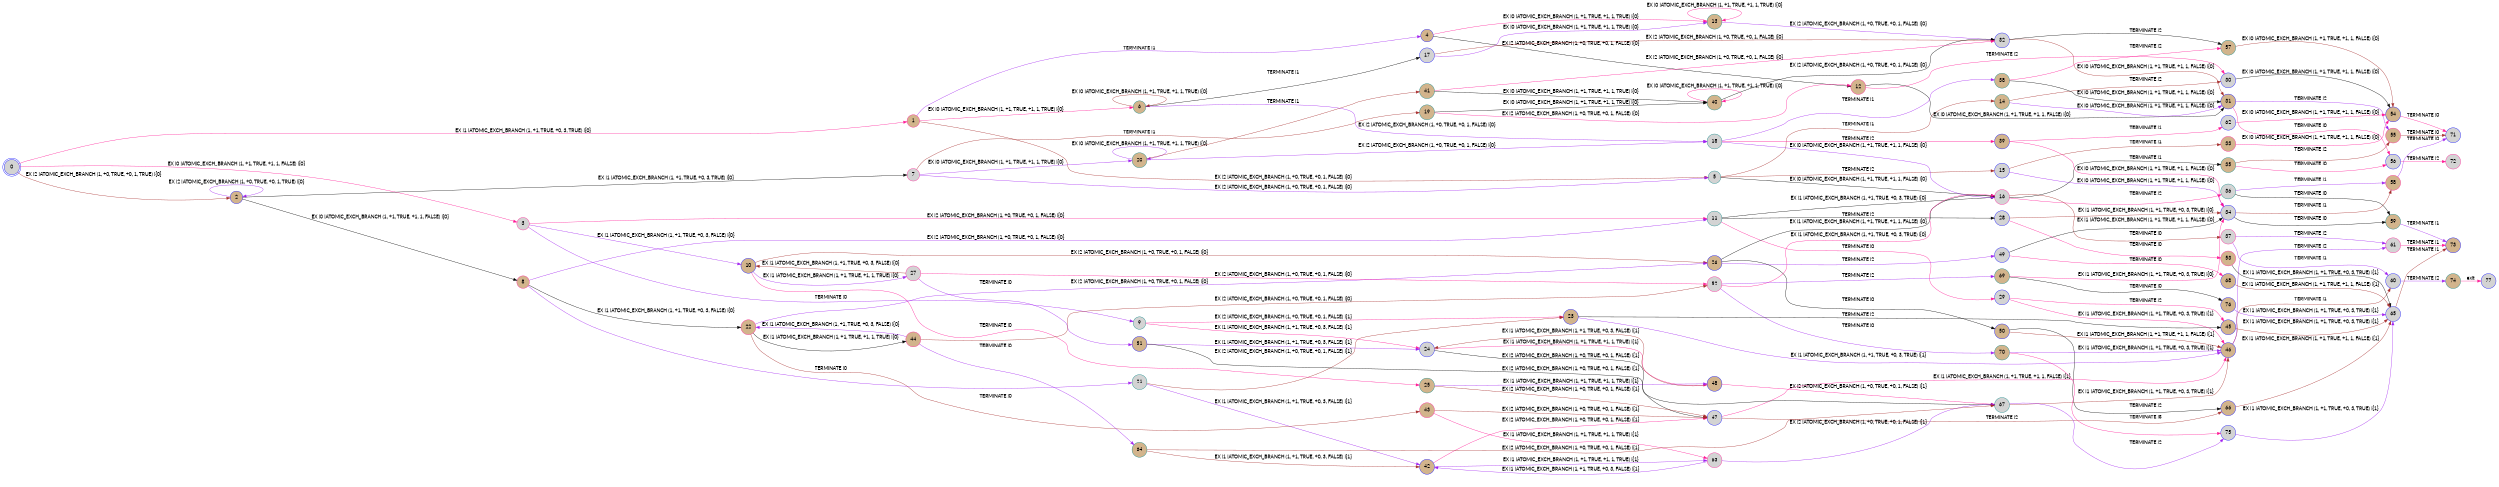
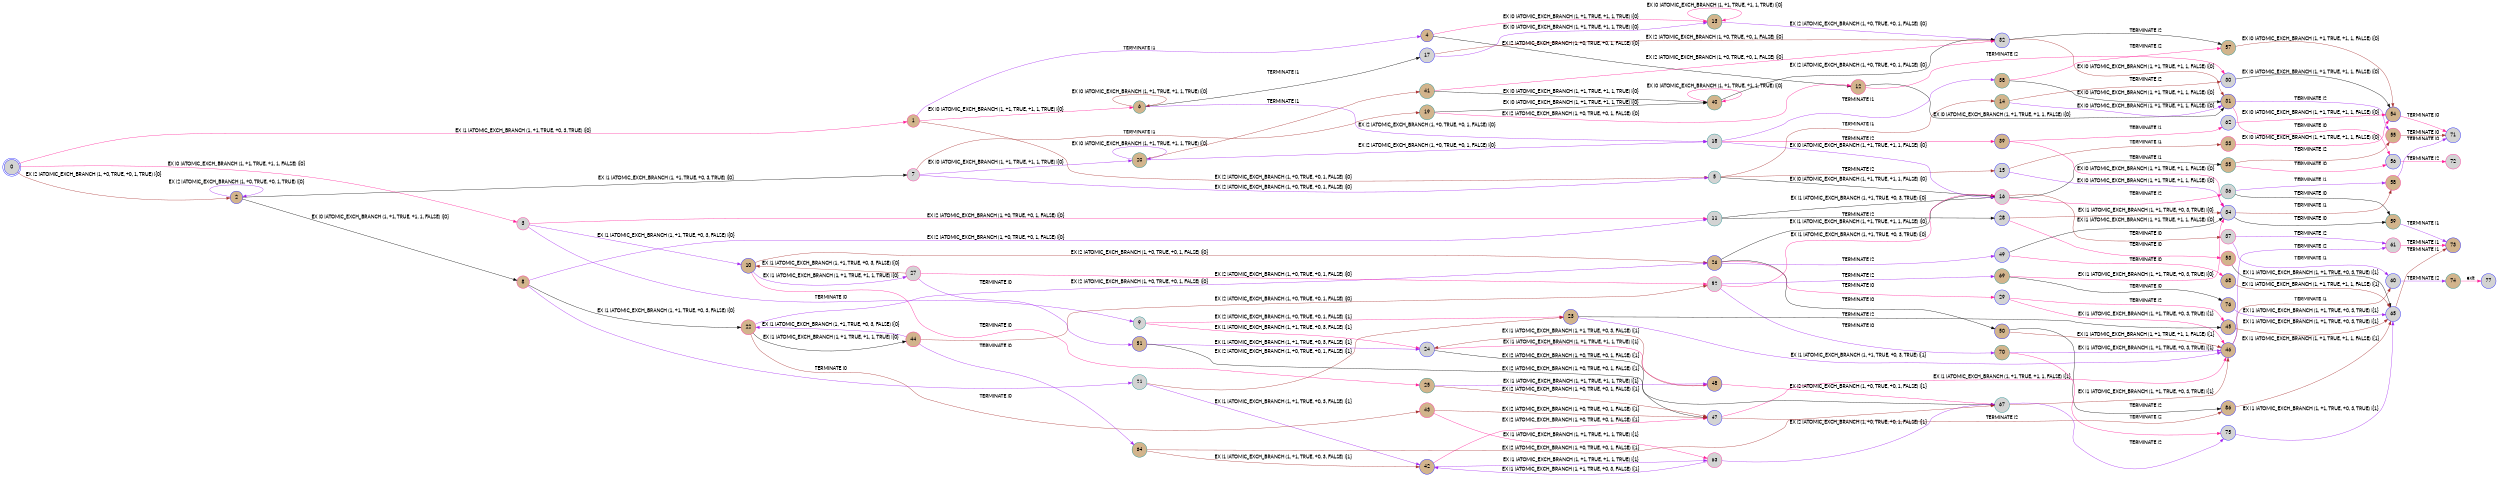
(1868, 251) -> (1850, 294)
(2228, 408) -> (2228, 408)
(2146, 417) -> (2146, 417)
